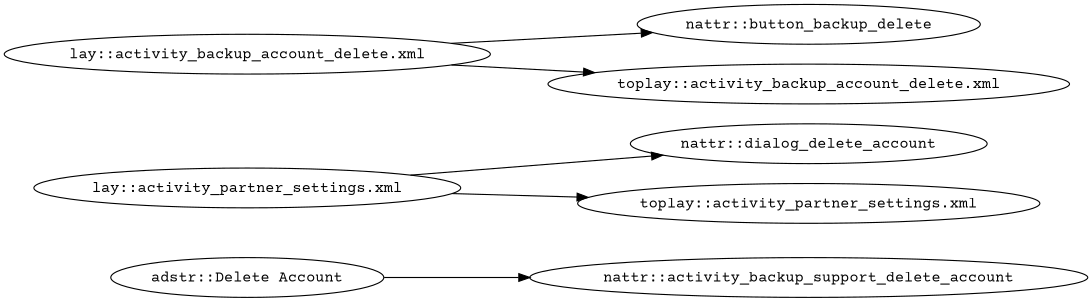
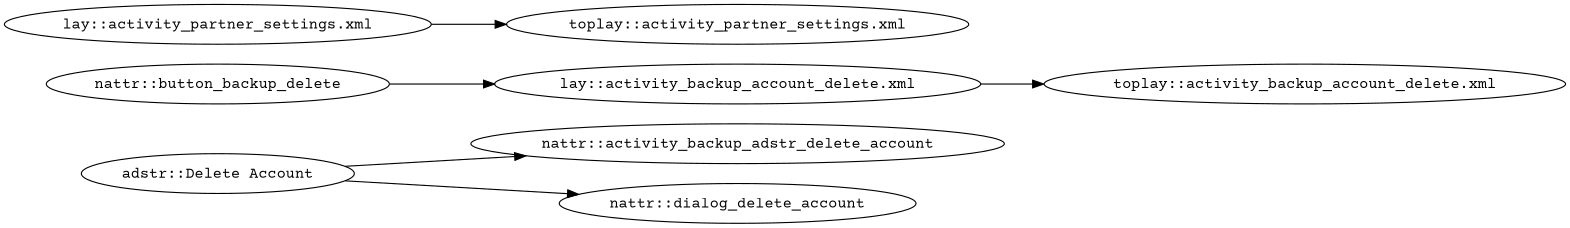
(546, 38) -> (437, 84)
(531, 166) -> (456, 187)
(809, 277) -> (738, 144)
